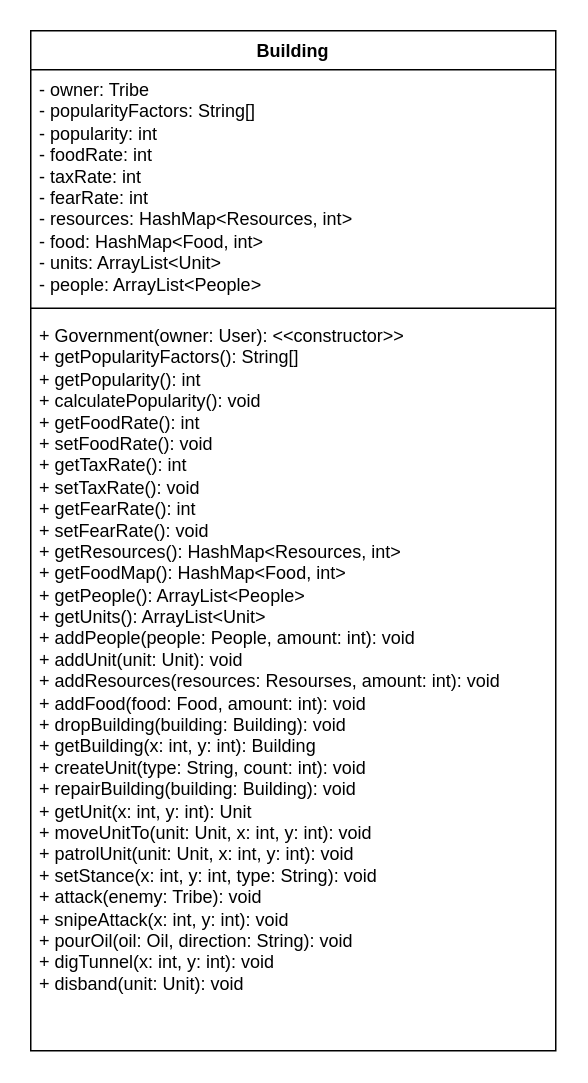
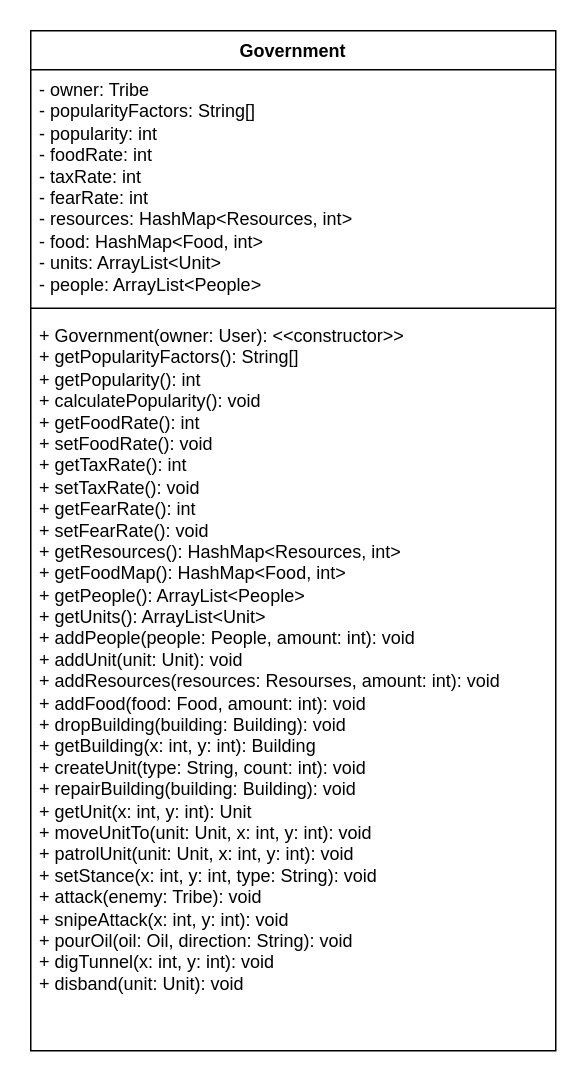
(293, 52) -> (293, 52)
